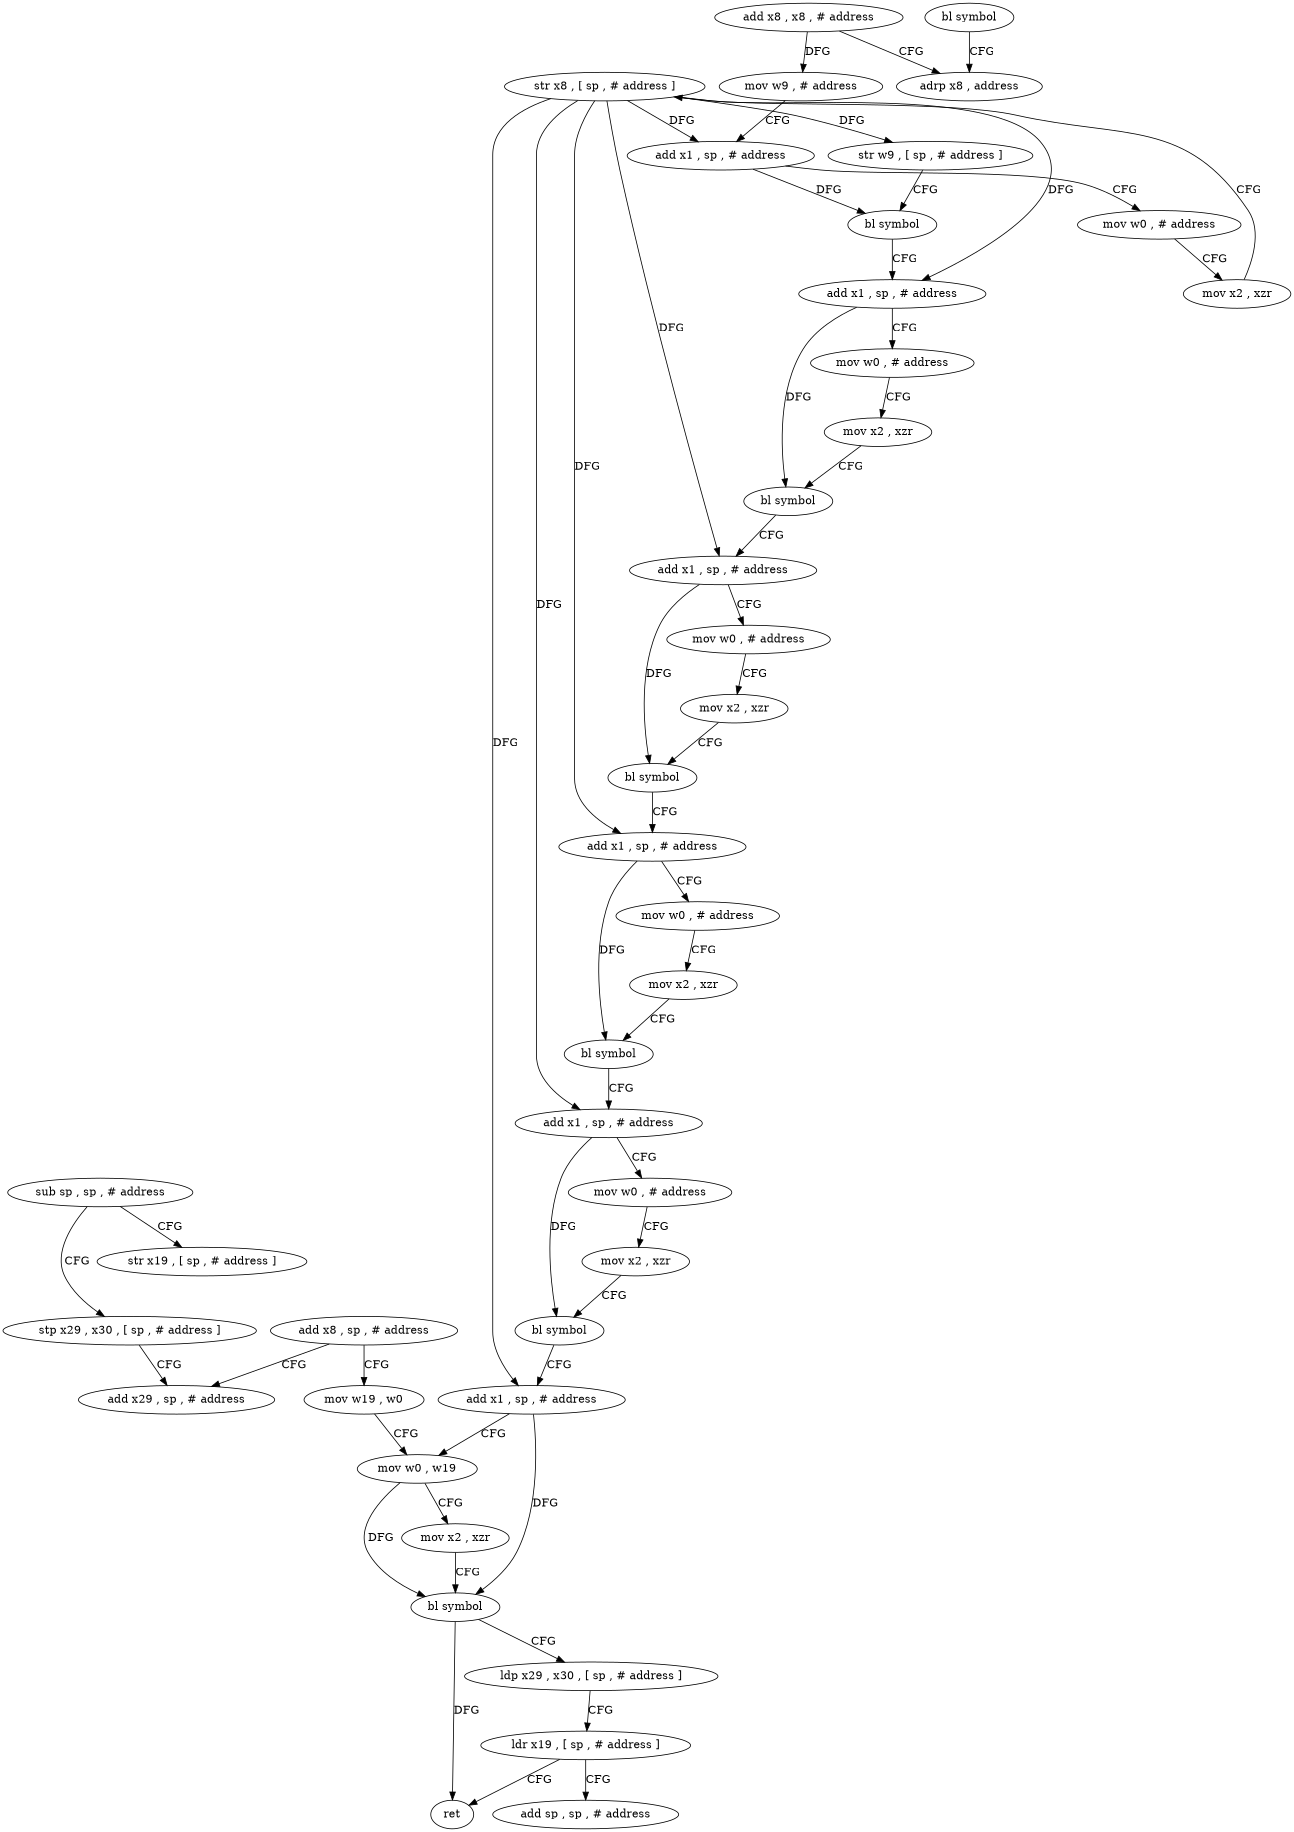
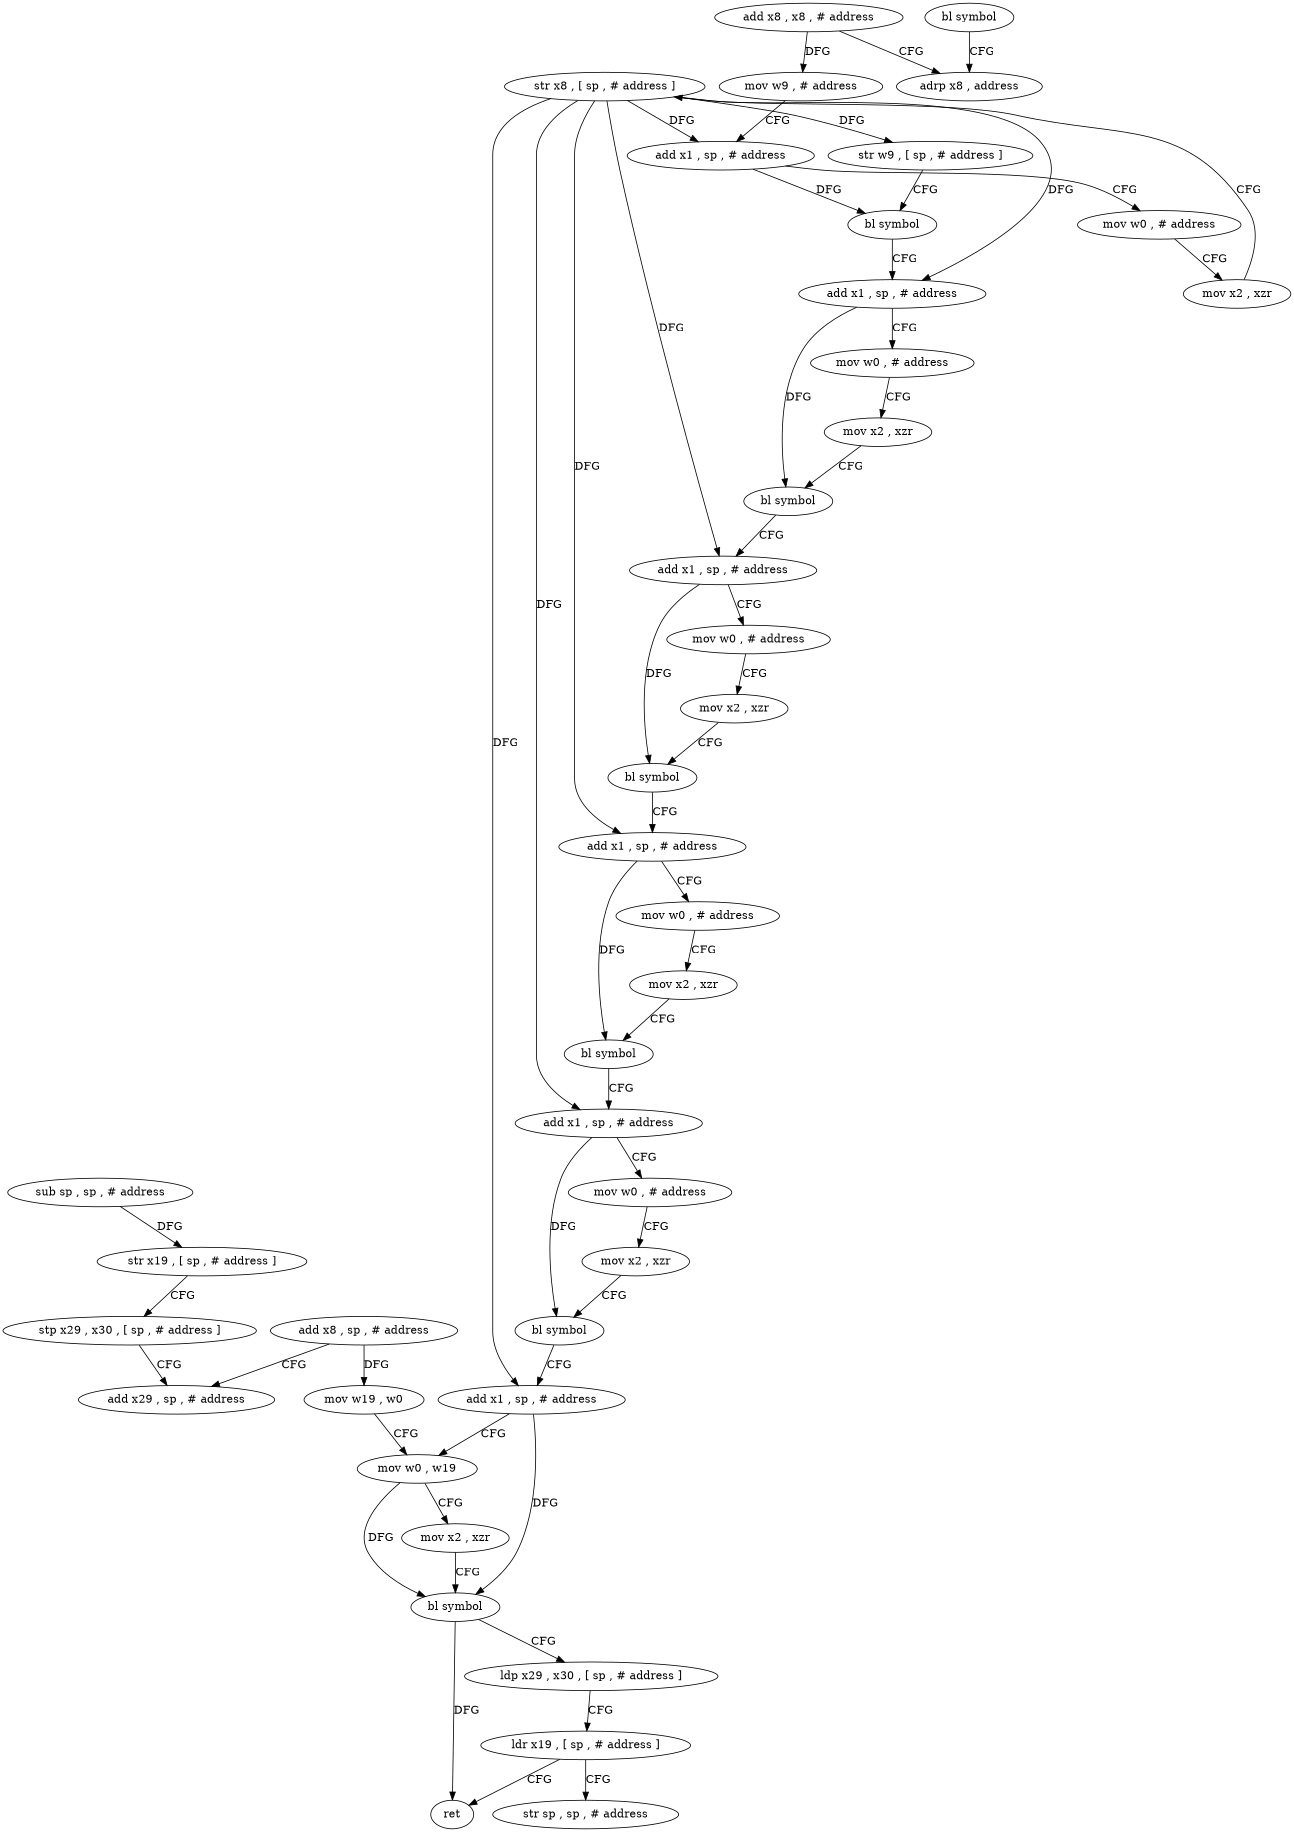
(170, 1227) -> (170, 1227)
(62, 1263) -> (169, 1293)
(377, 1365) -> (377, 1365)
(586, 1815) -> (586, 1815)
